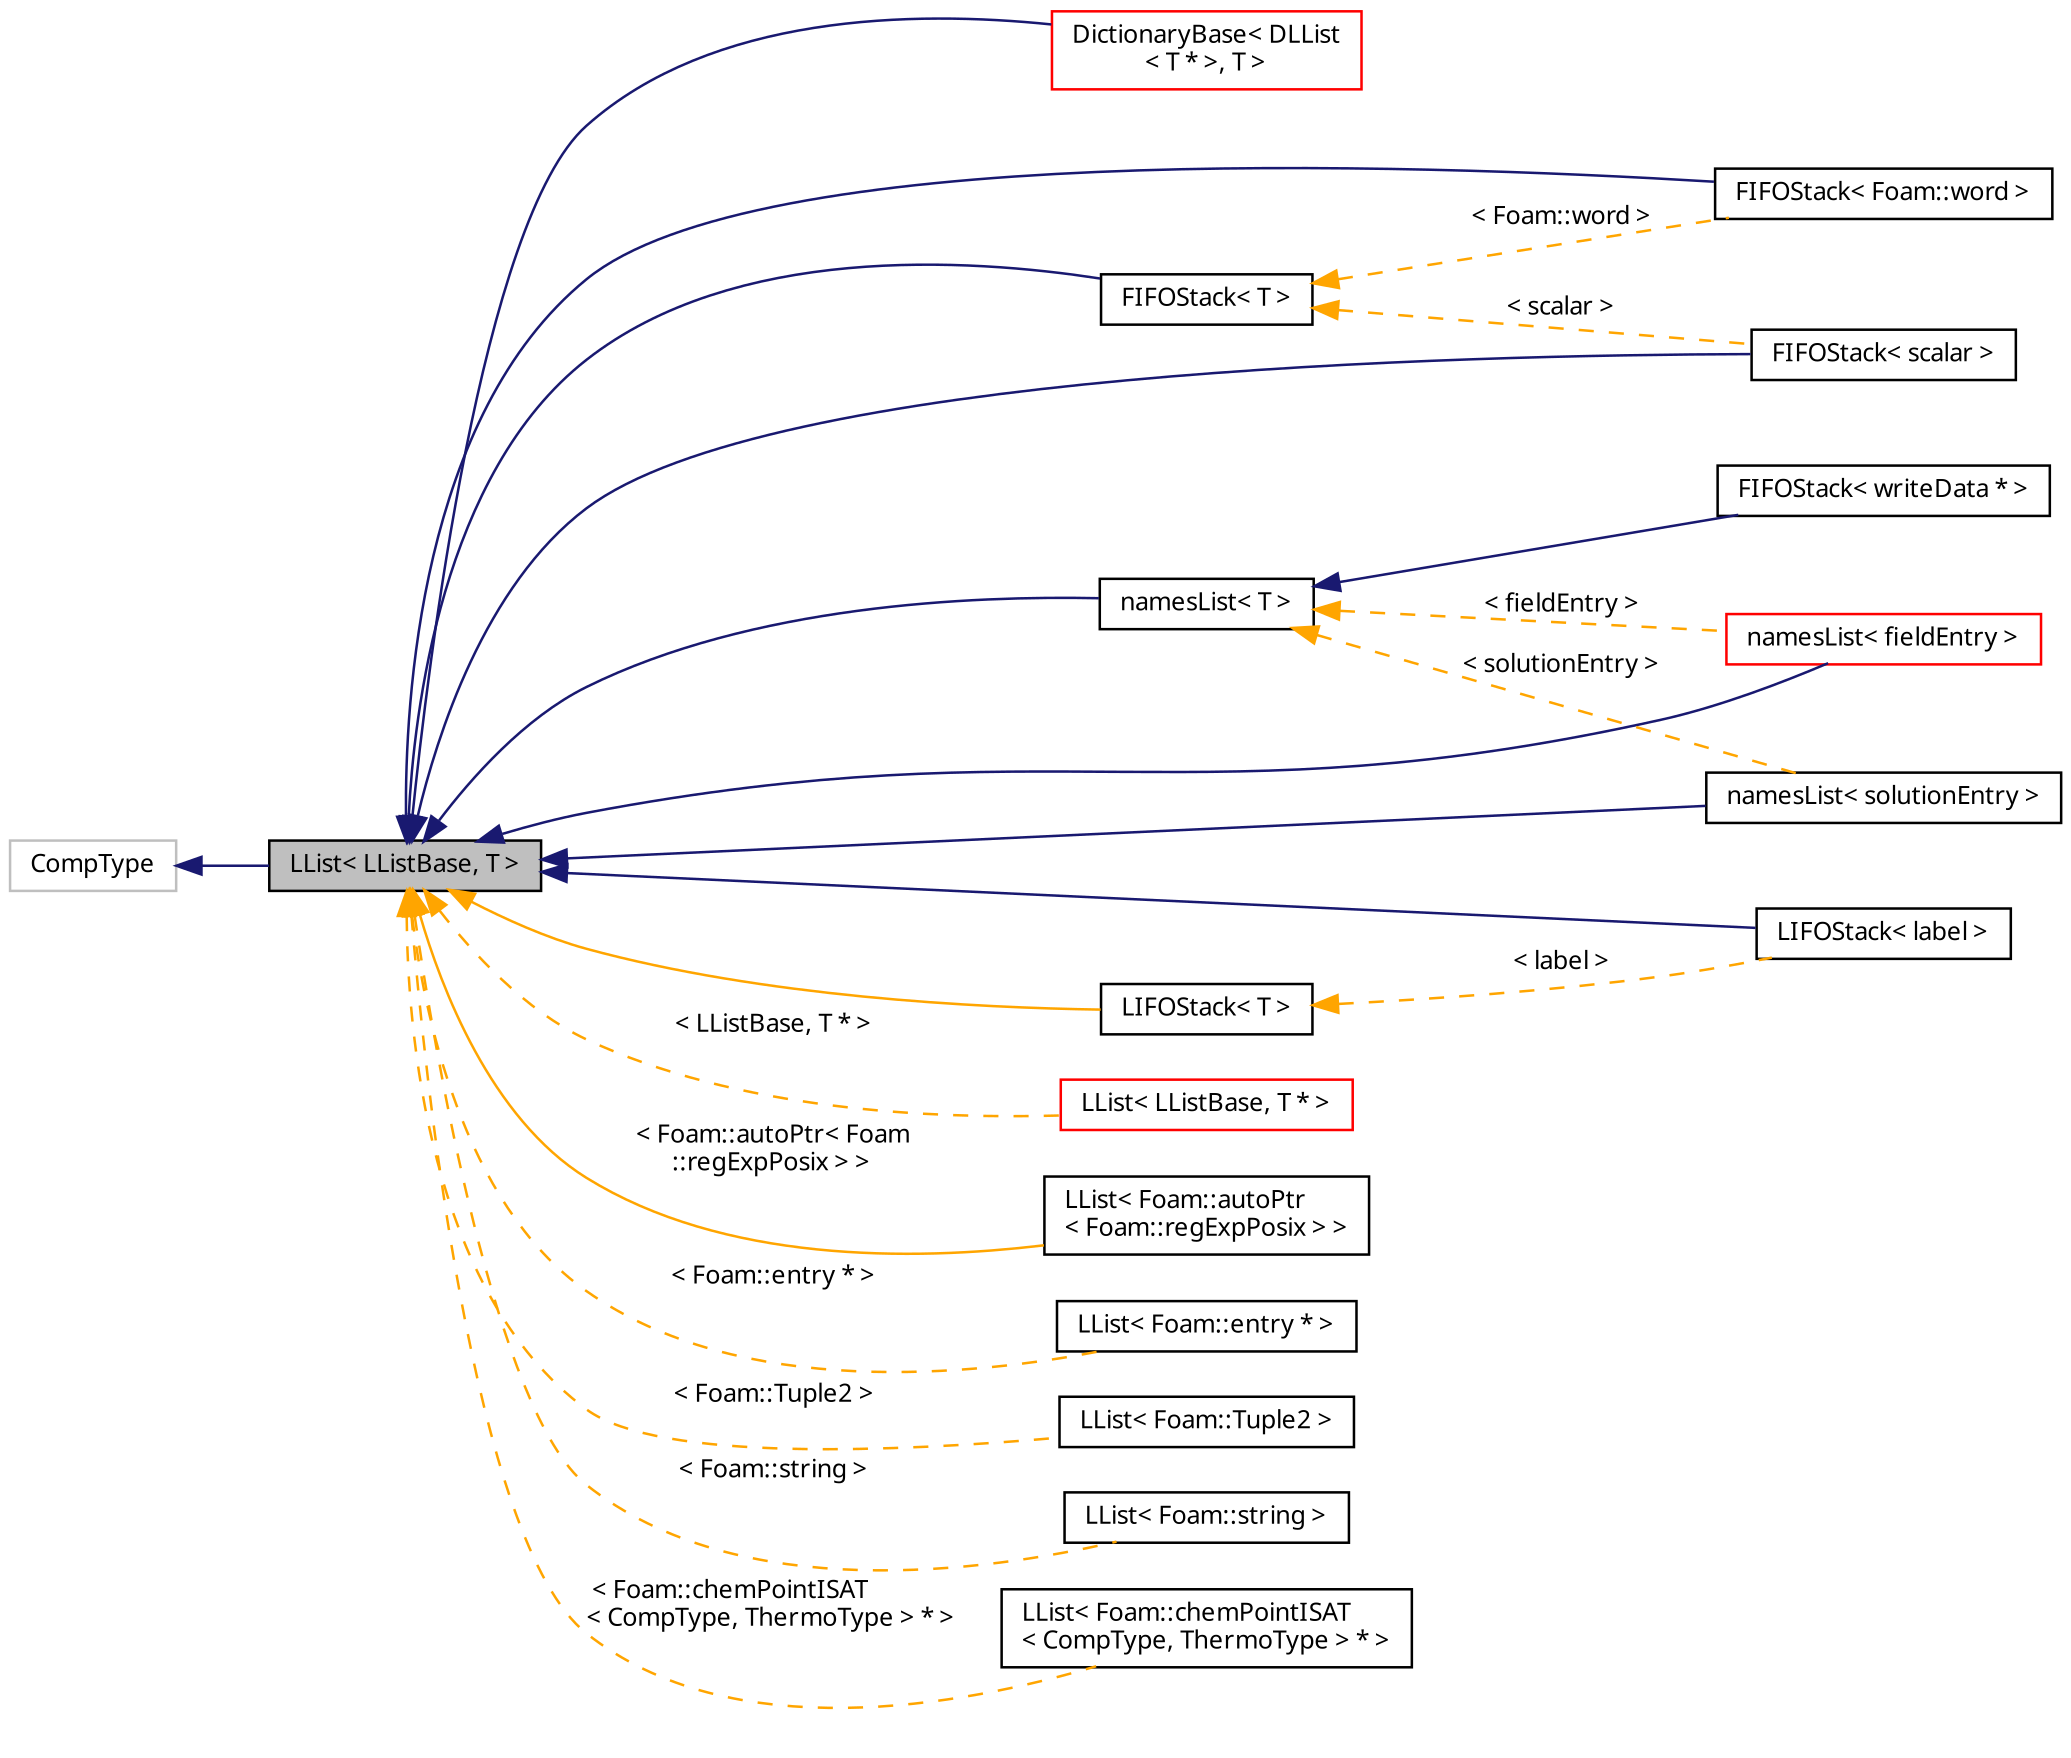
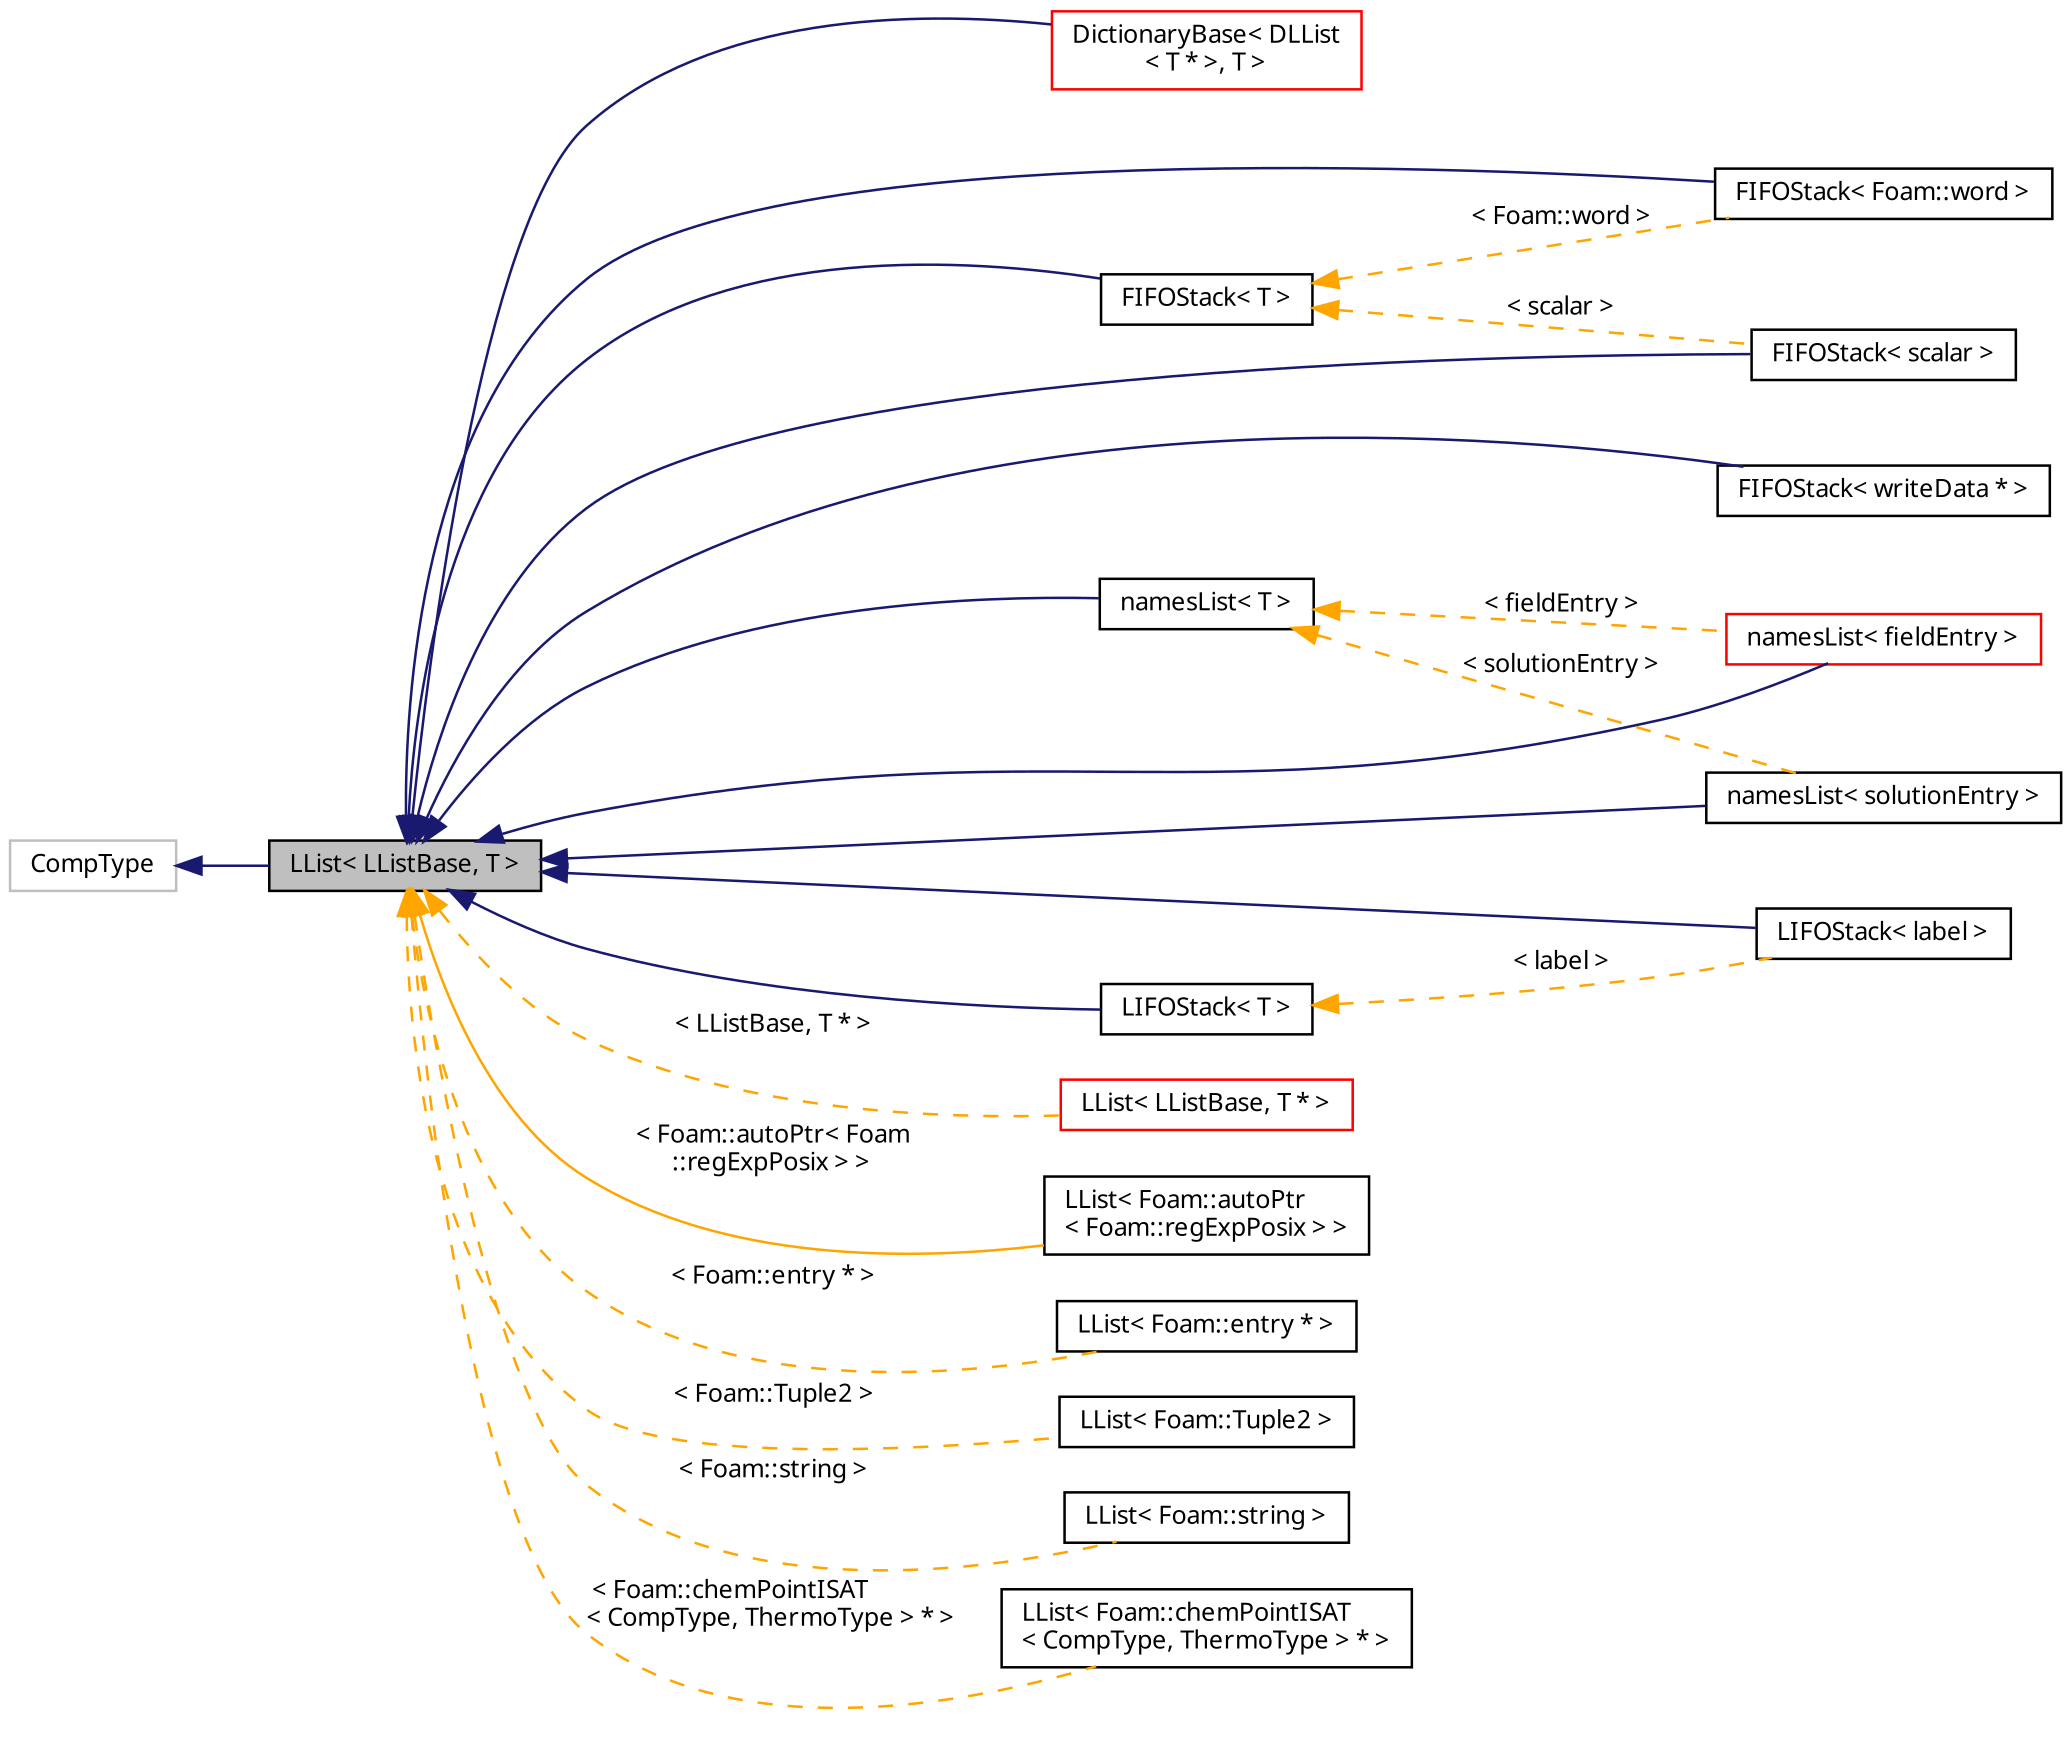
(1539, 548) -> (1020, 464)
(780, 987) -> (780, 987)
